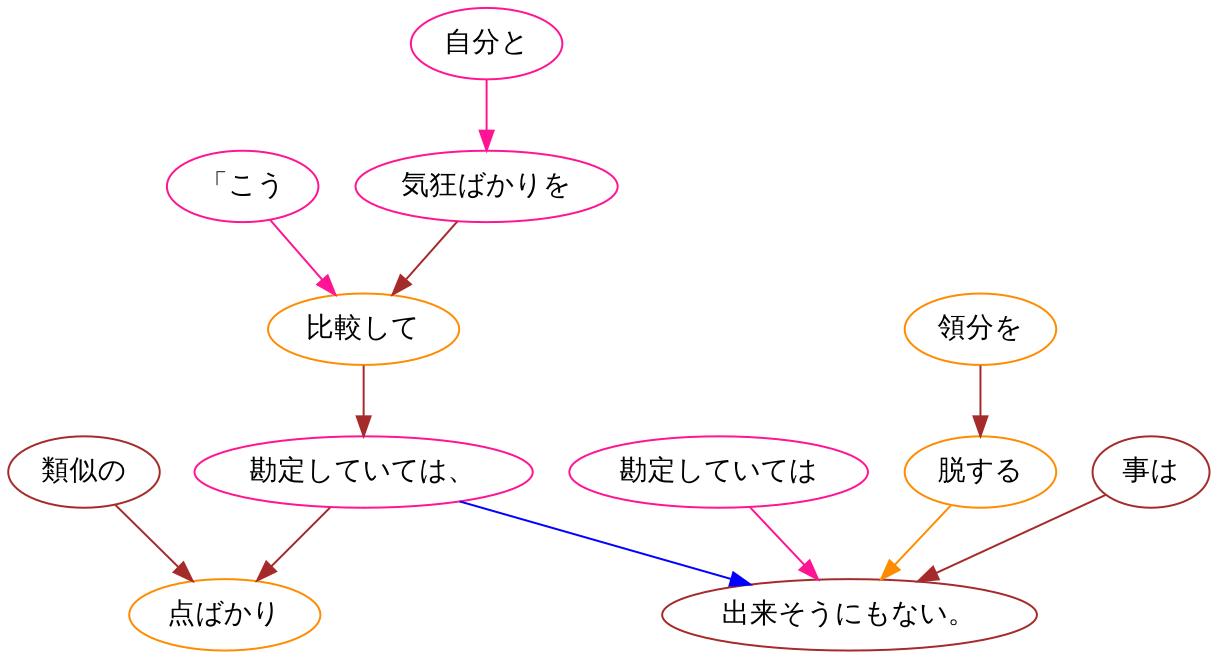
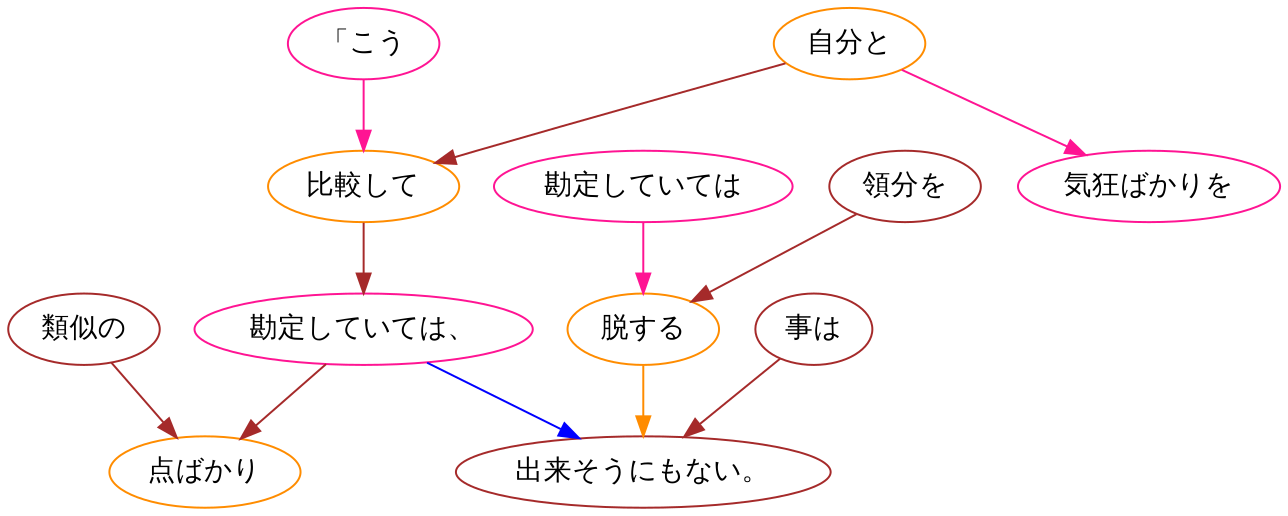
(487, 44) -> (850, 44)
(432, 250) -> (620, 110)
(980, 329) -> (905, 186)
(777, 536) -> (643, 248)
